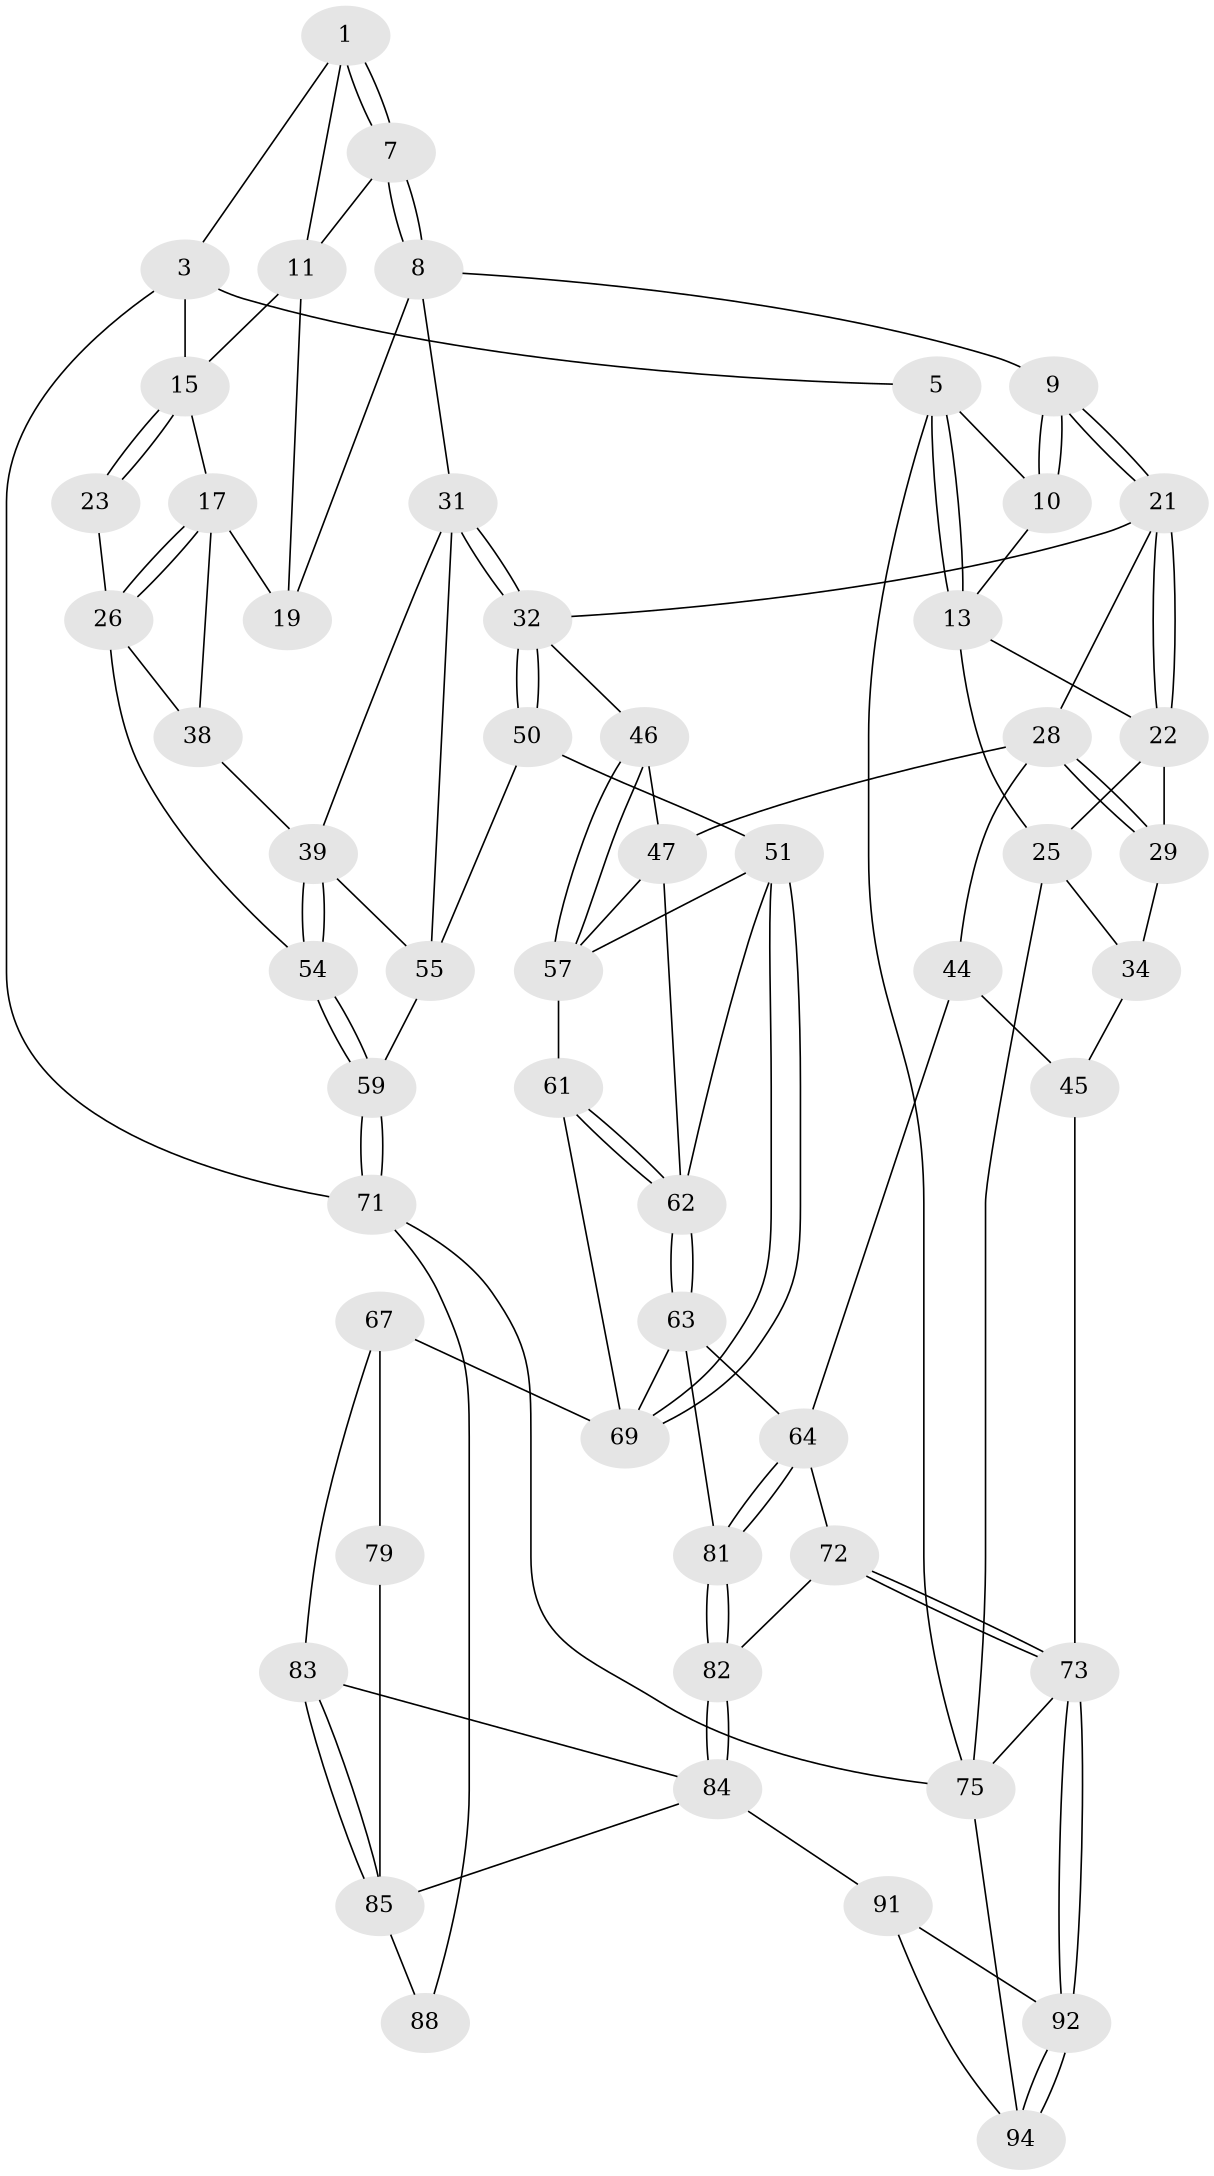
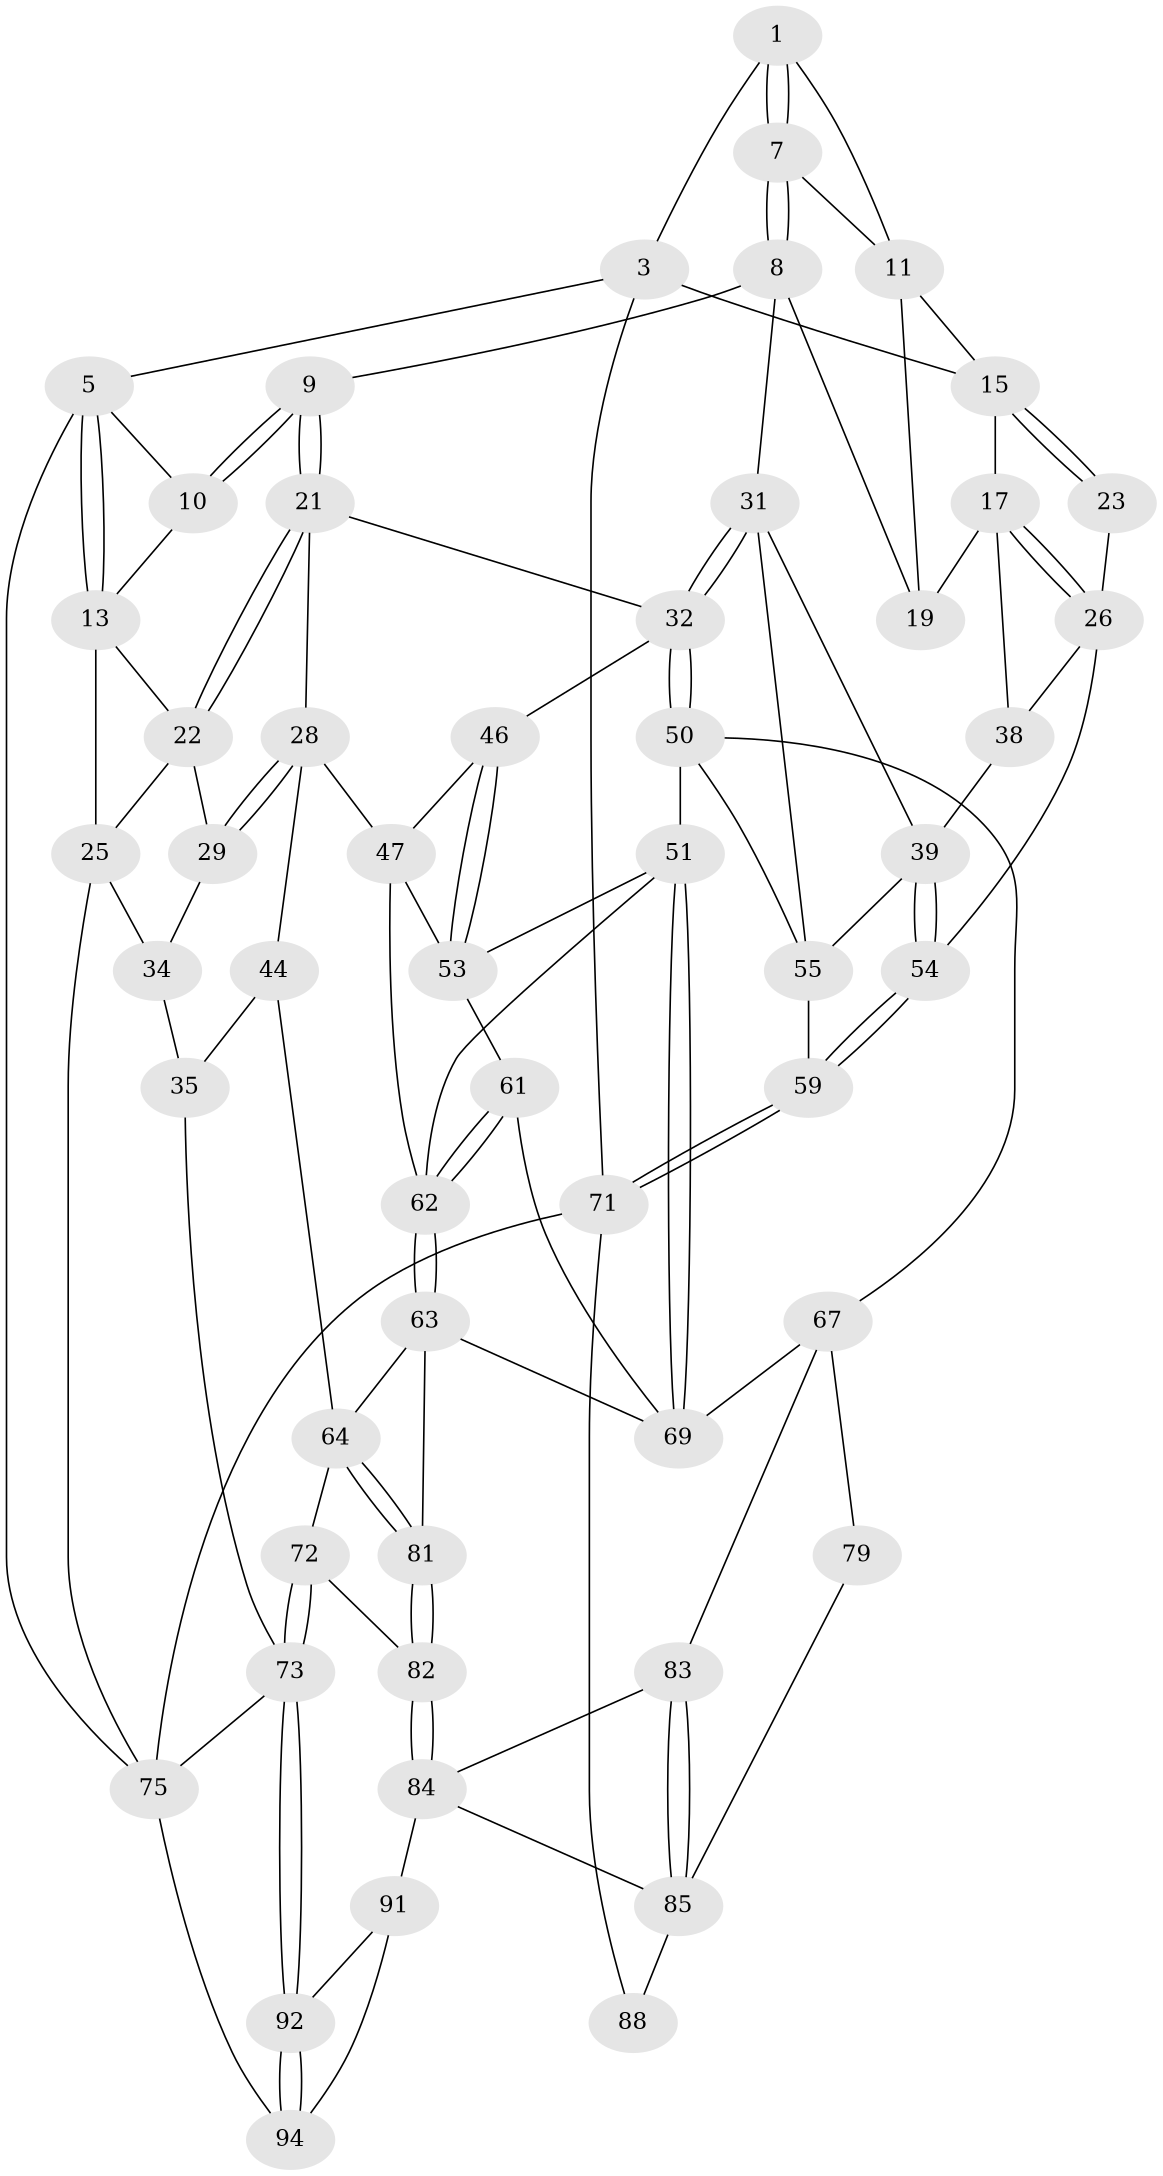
none -> (1015, 949)
(559, 971) -> (453, 971)
(1075, 1088) -> (185, 1088)
